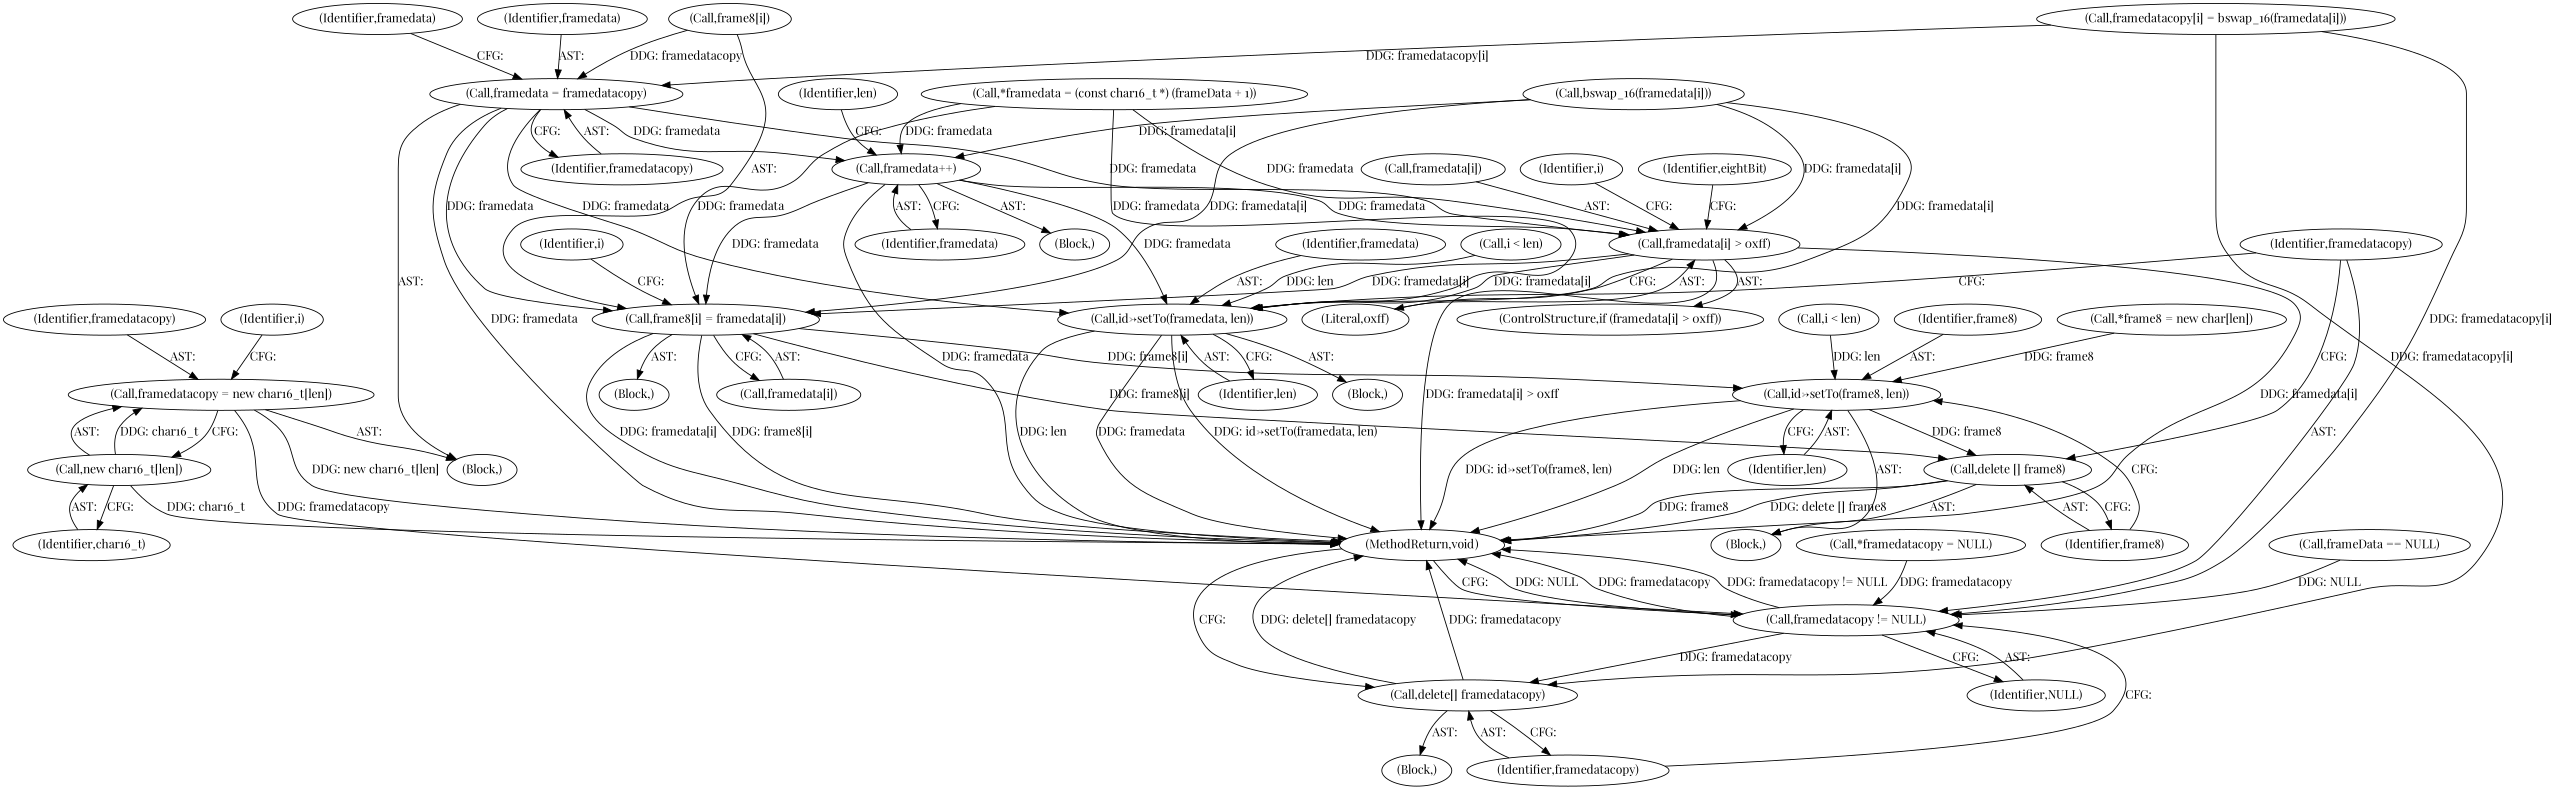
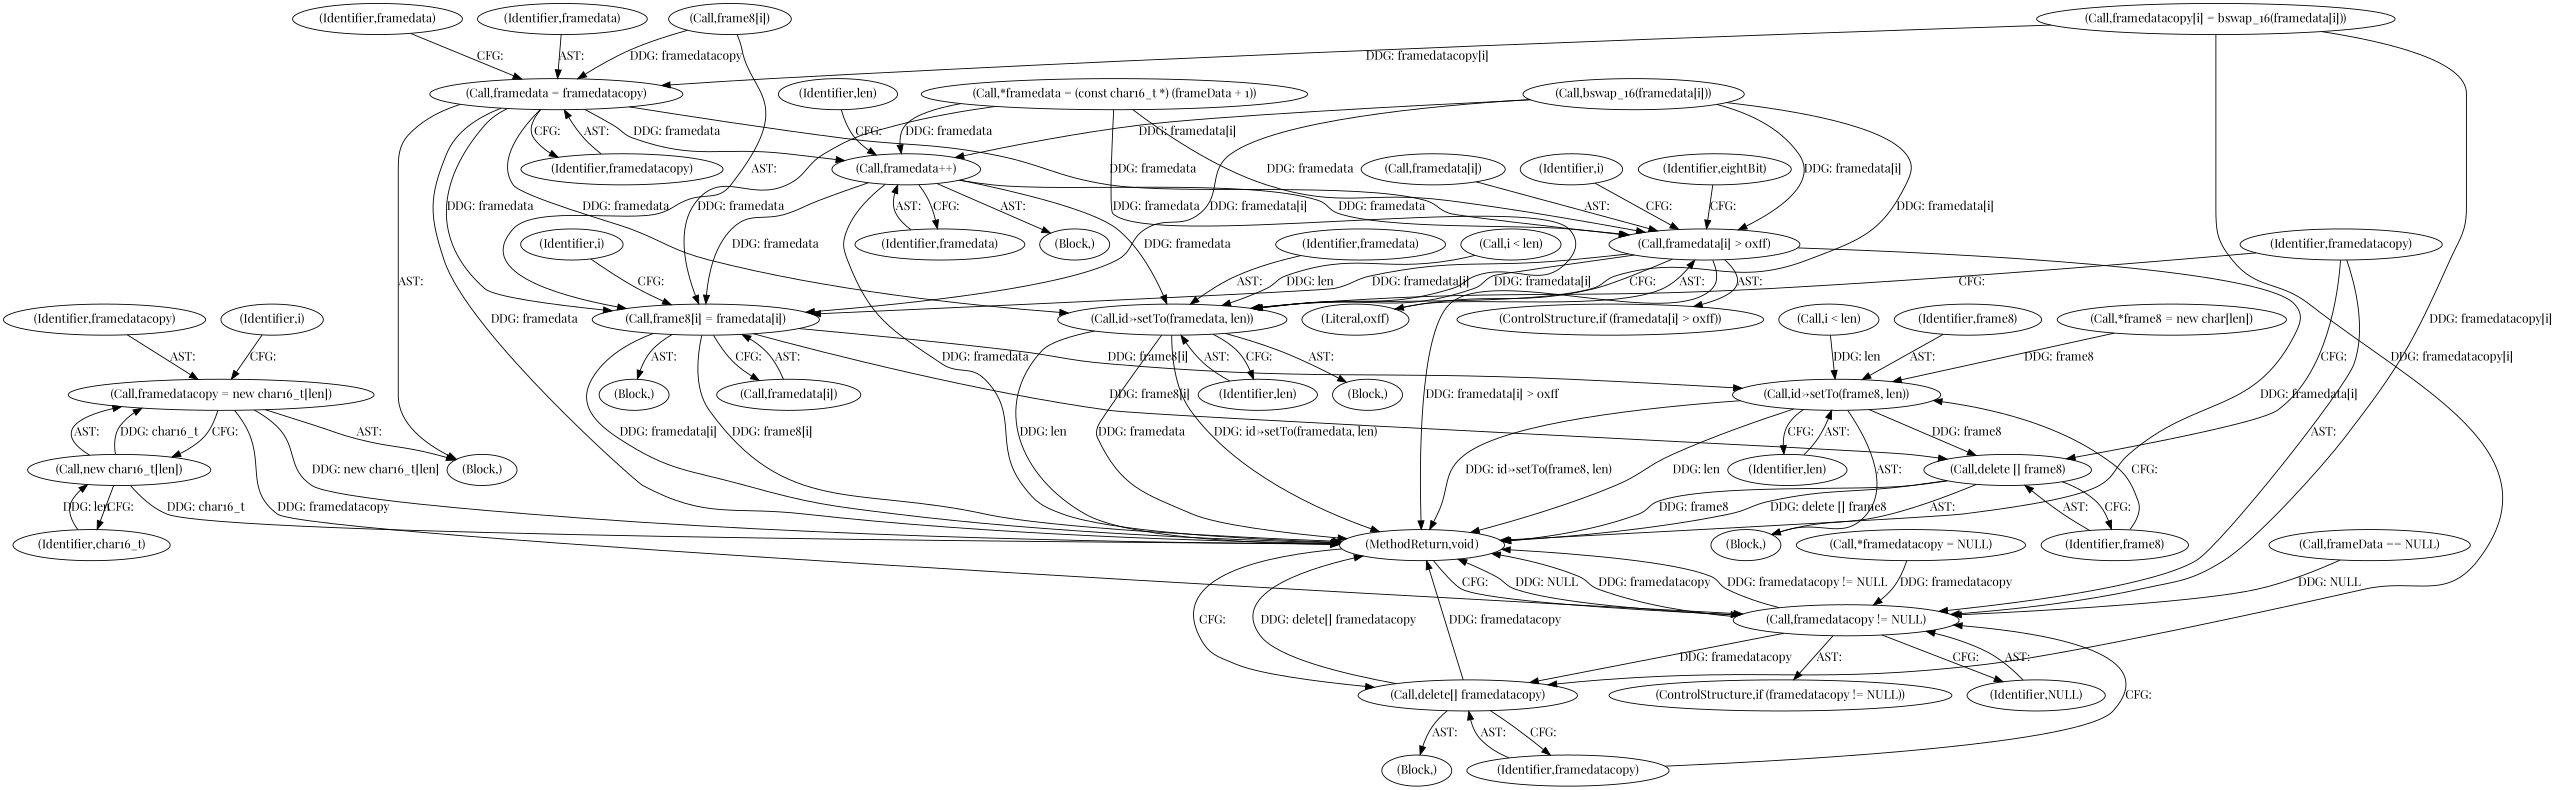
(86, 508) -> (86, 508)
none -> (1780, 695)
